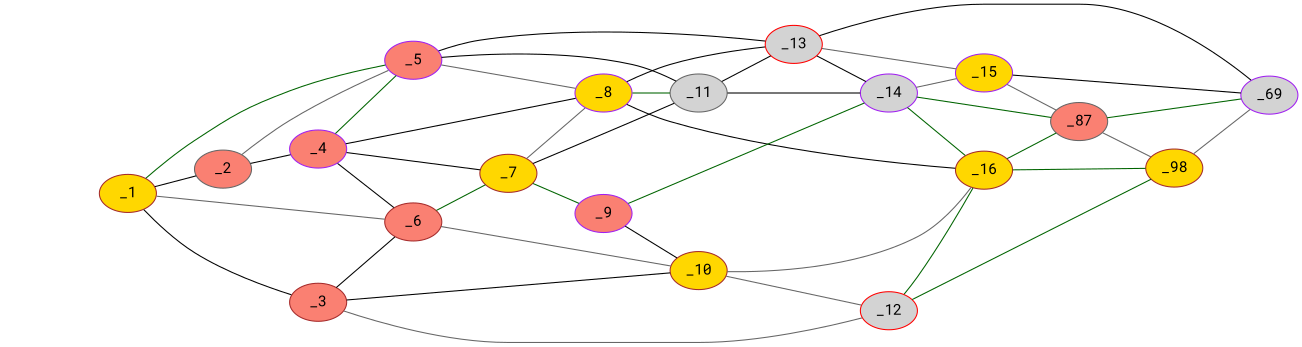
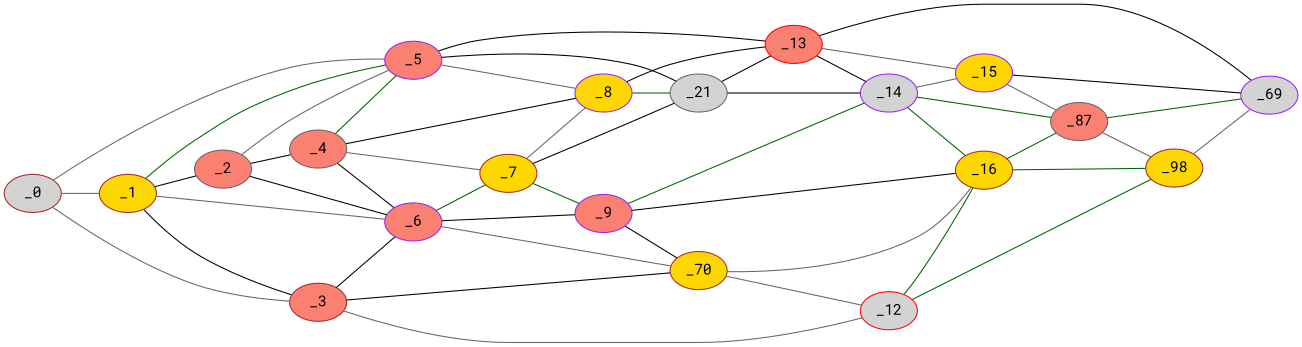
(794, 44) -> (794, 44)
(699, 93) -> (699, 93)
(789, 148) -> (794, 192)
(318, 149) -> (318, 149)
(413, 161) -> (413, 161)
none -> (33, 193)
none -> (318, 196)
none -> (508, 218)
(413, 222) -> (413, 222)
(699, 271) -> (699, 271)
